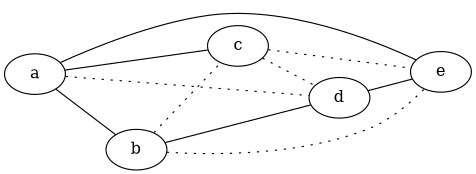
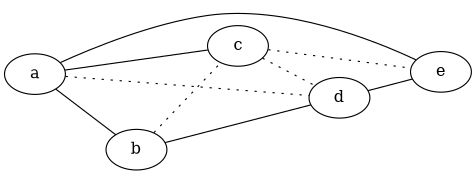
(303, 146) -> none
